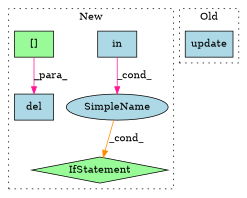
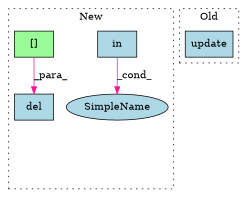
(100, 170) -> none
